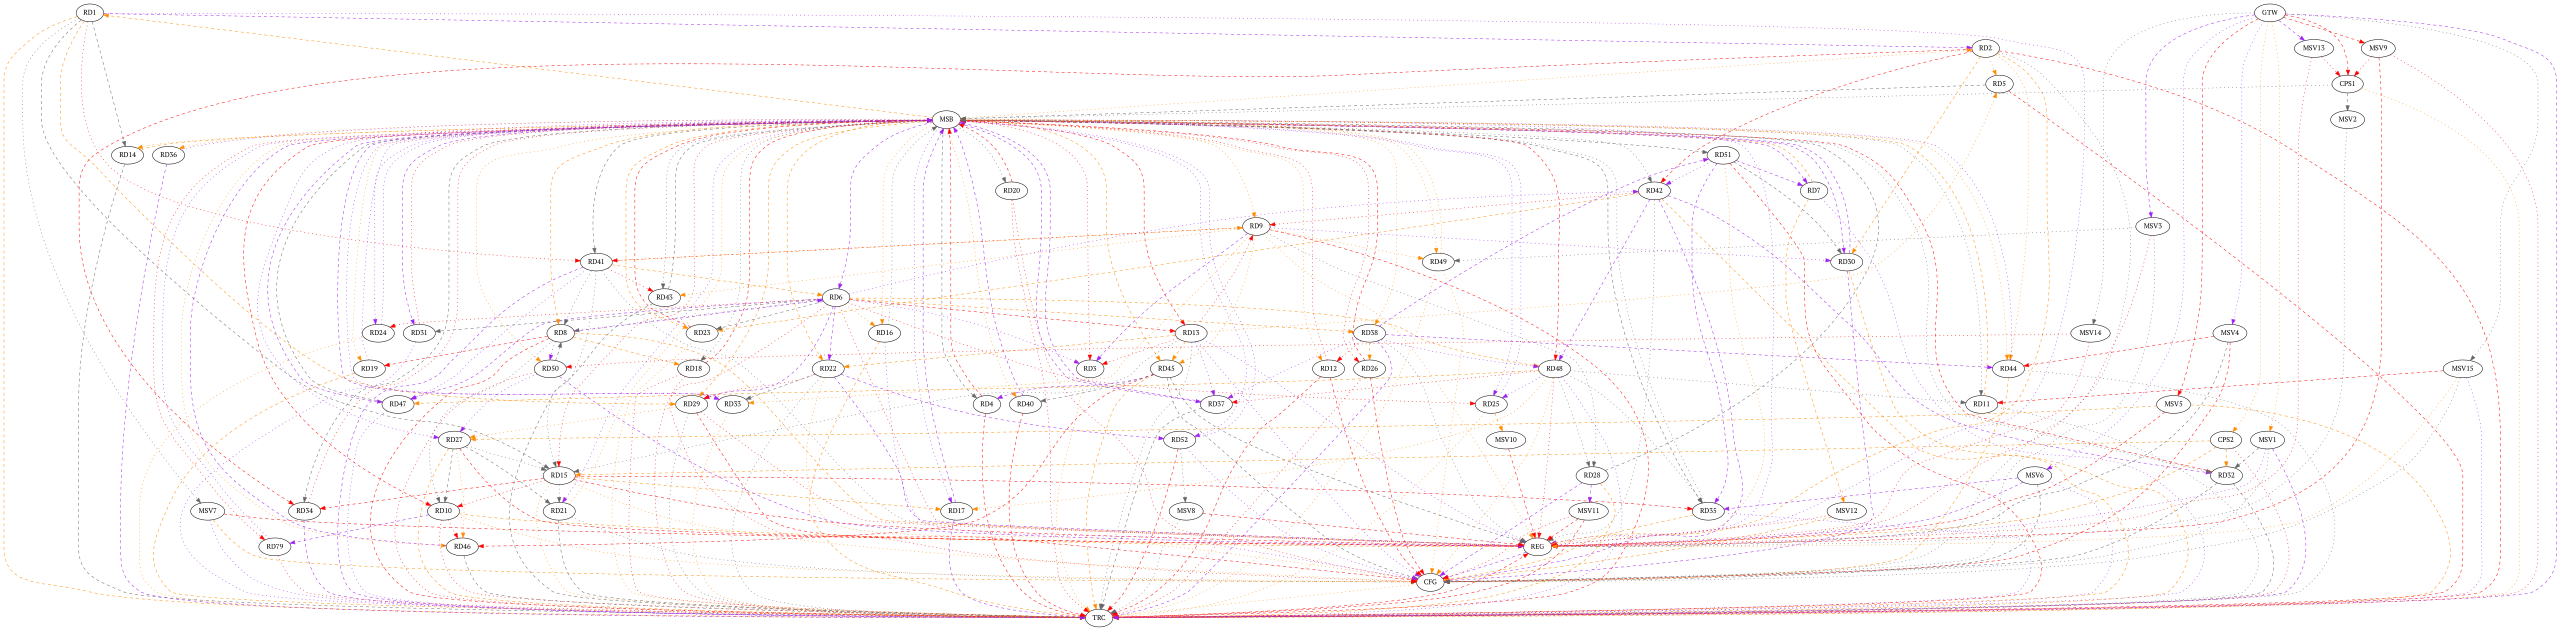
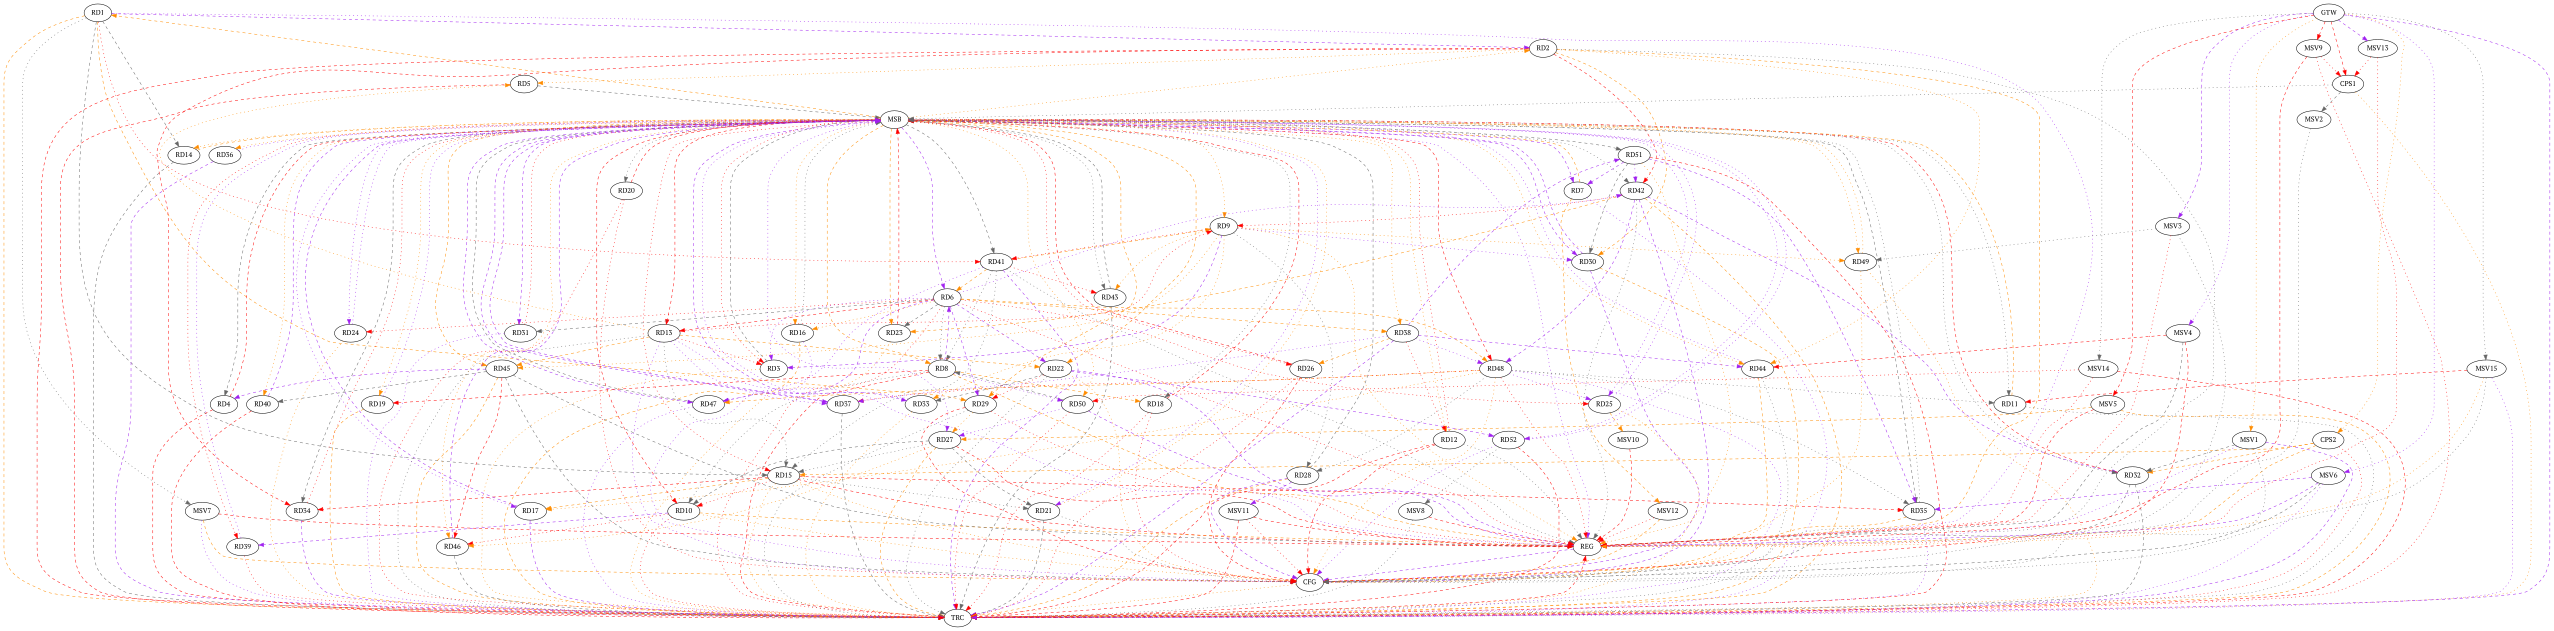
none -> (730, 195)
(1444, 444) -> (1529, 479)
(1642, 508) -> (2337, 581)
(275, 547) -> (243, 547)
